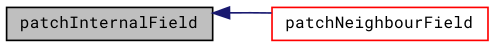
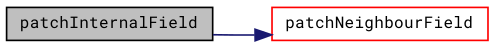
(251, 13) -> (234, 35)
